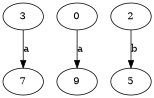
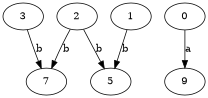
none -> (131, 16)
none -> (62, 45)
(27, 49) -> (40, 49)
